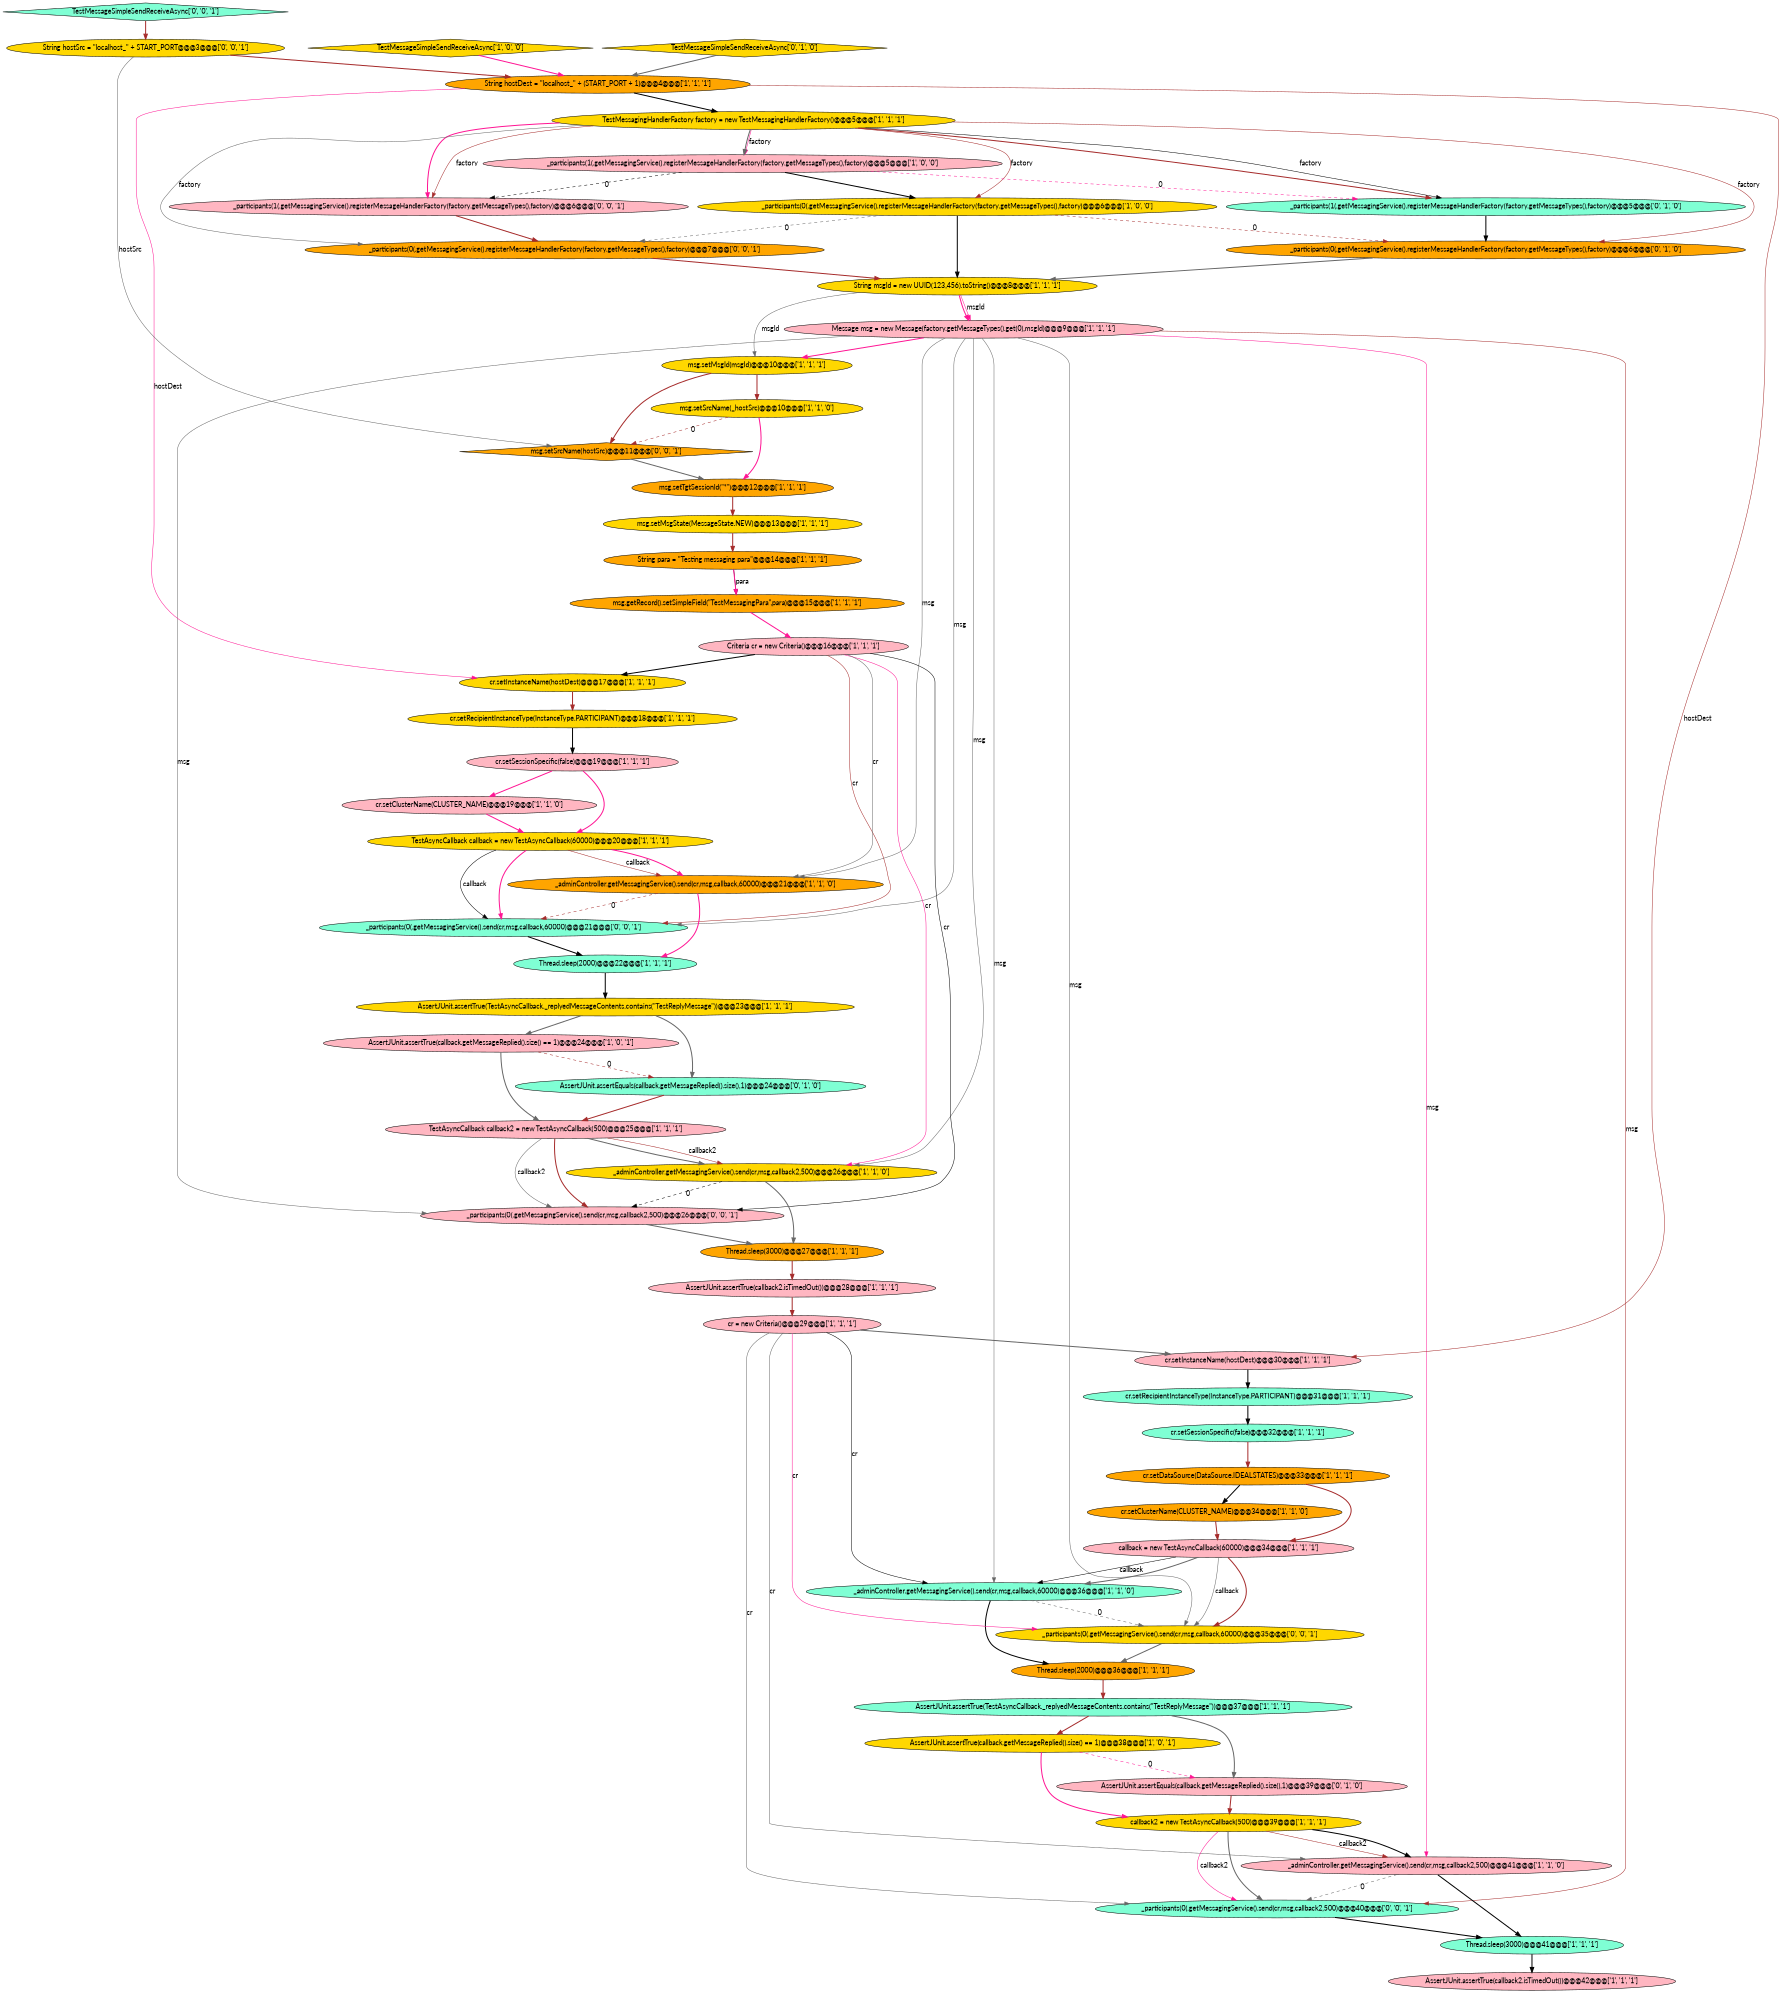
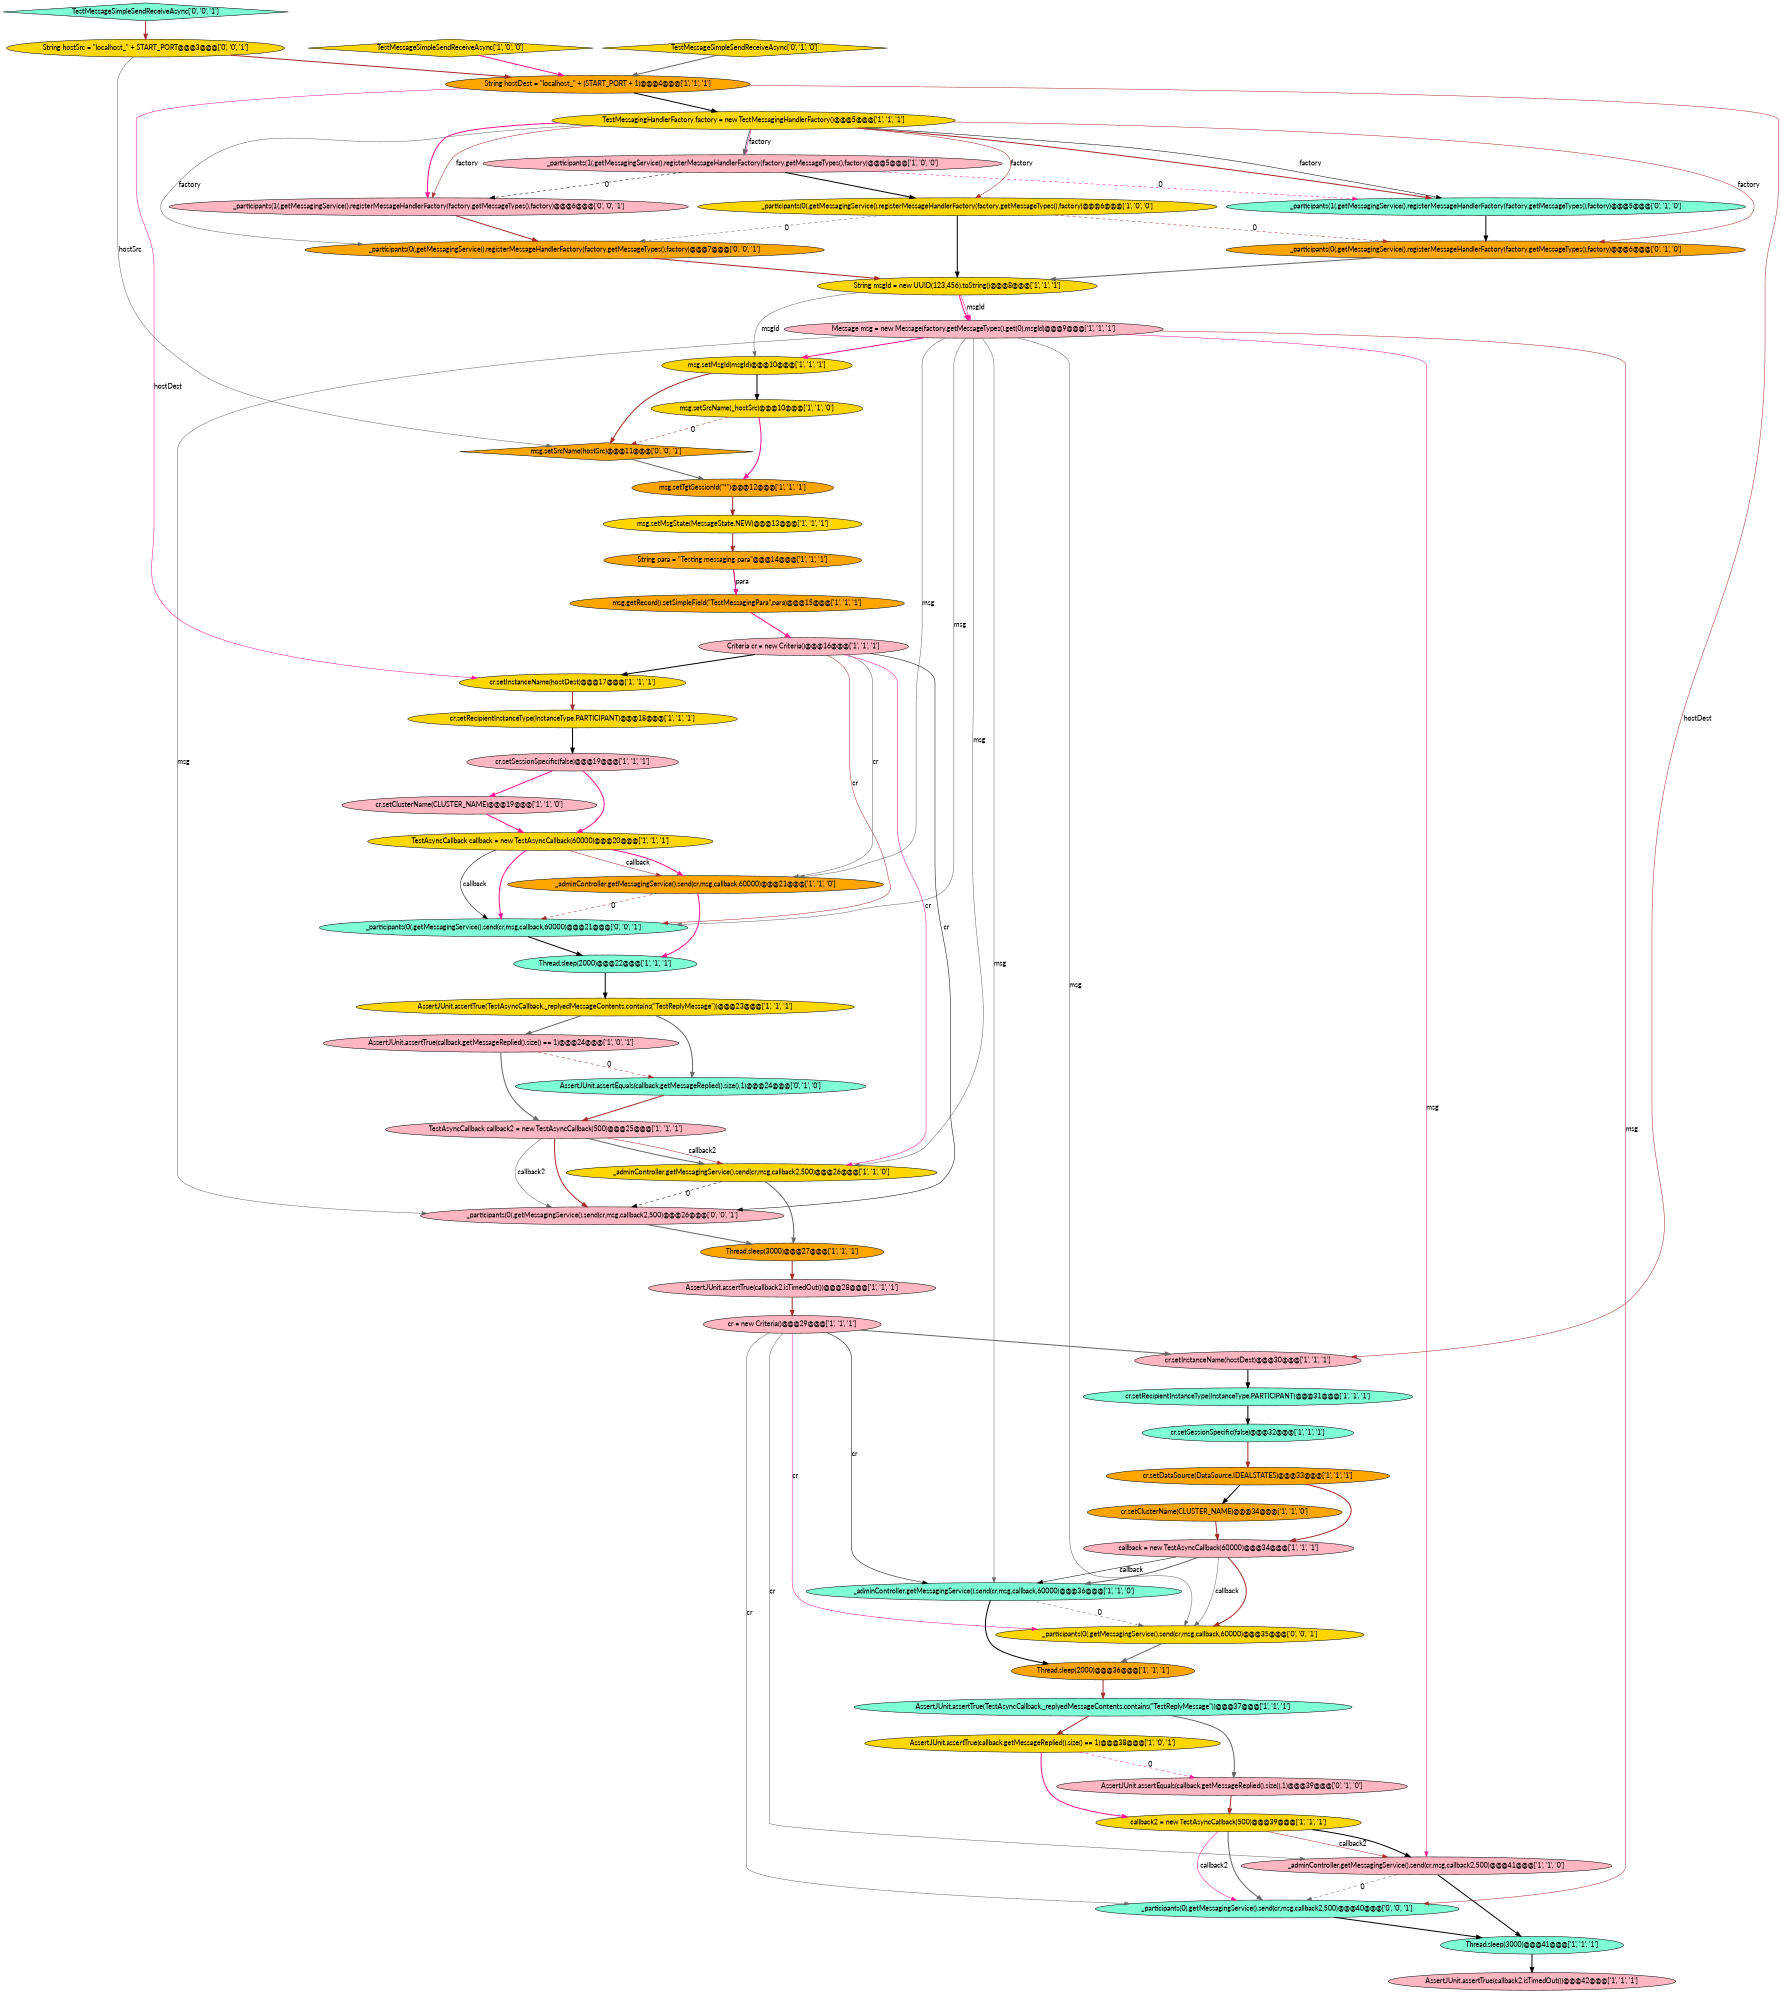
(757, 385) -> (757, 385)
